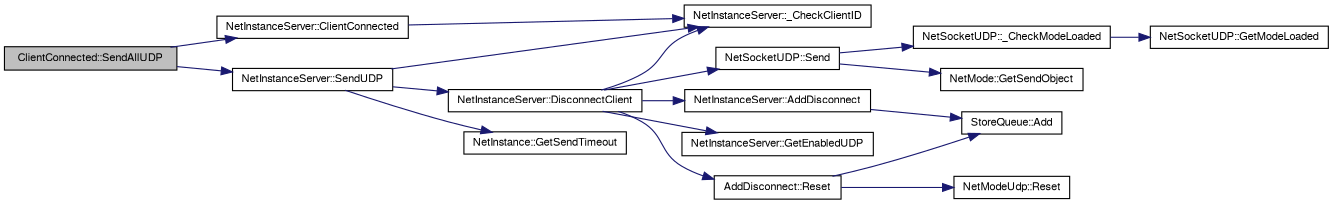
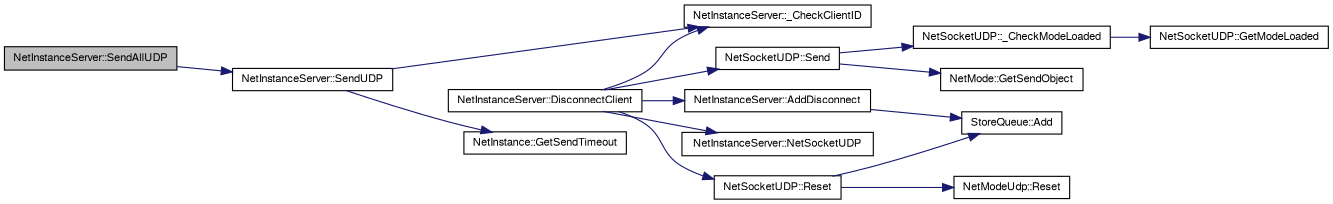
(313, 27) -> none
(91, 58) -> (91, 58)
(415, 89) -> none
(778, 144) -> (778, 144)
(778, 187) -> (778, 187)
